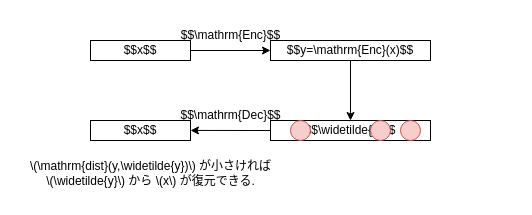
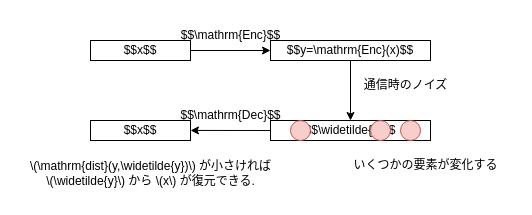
none -> (406, 86)
none -> (426, 166)
